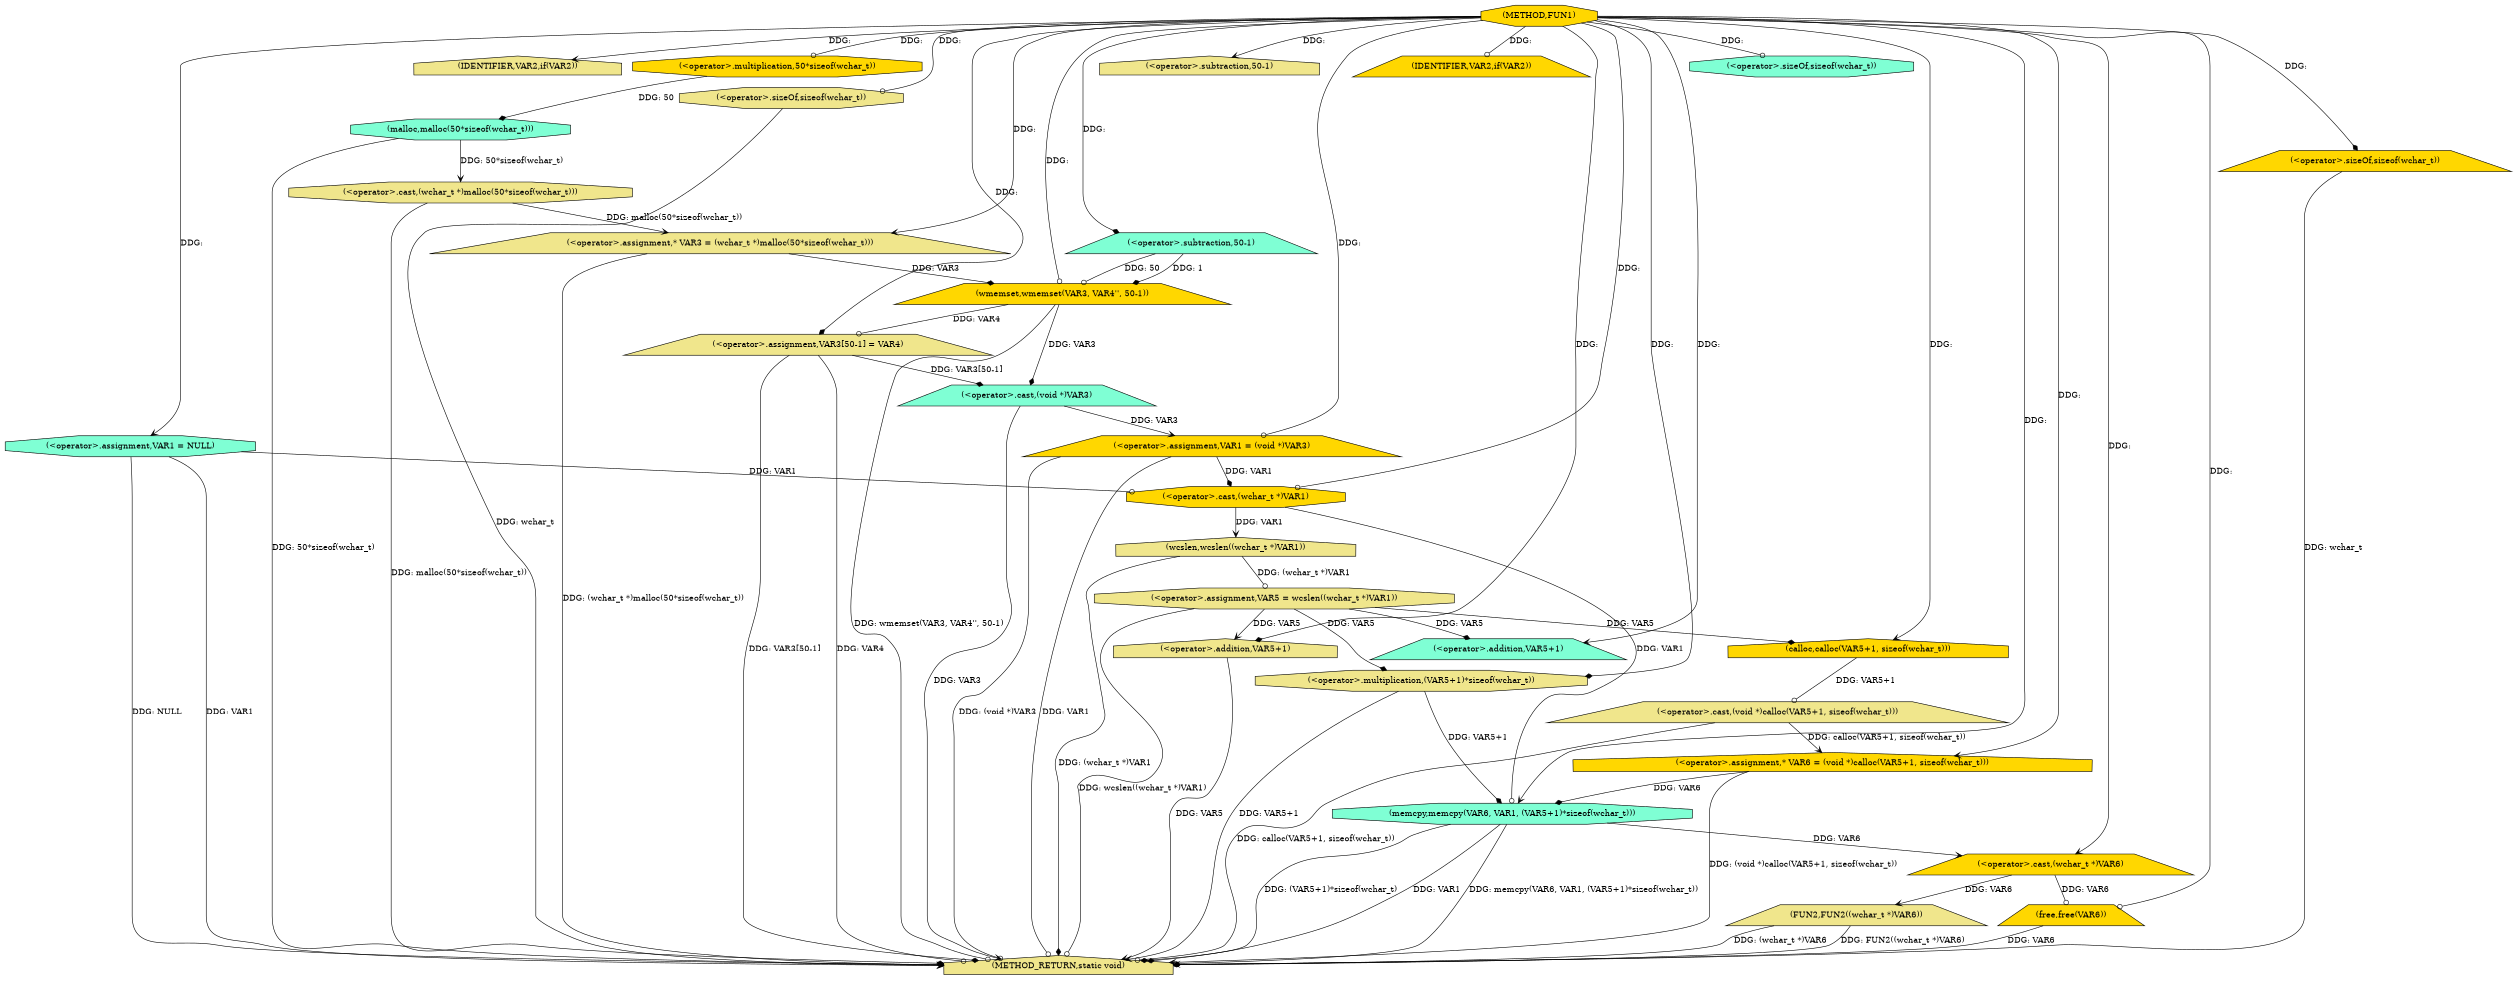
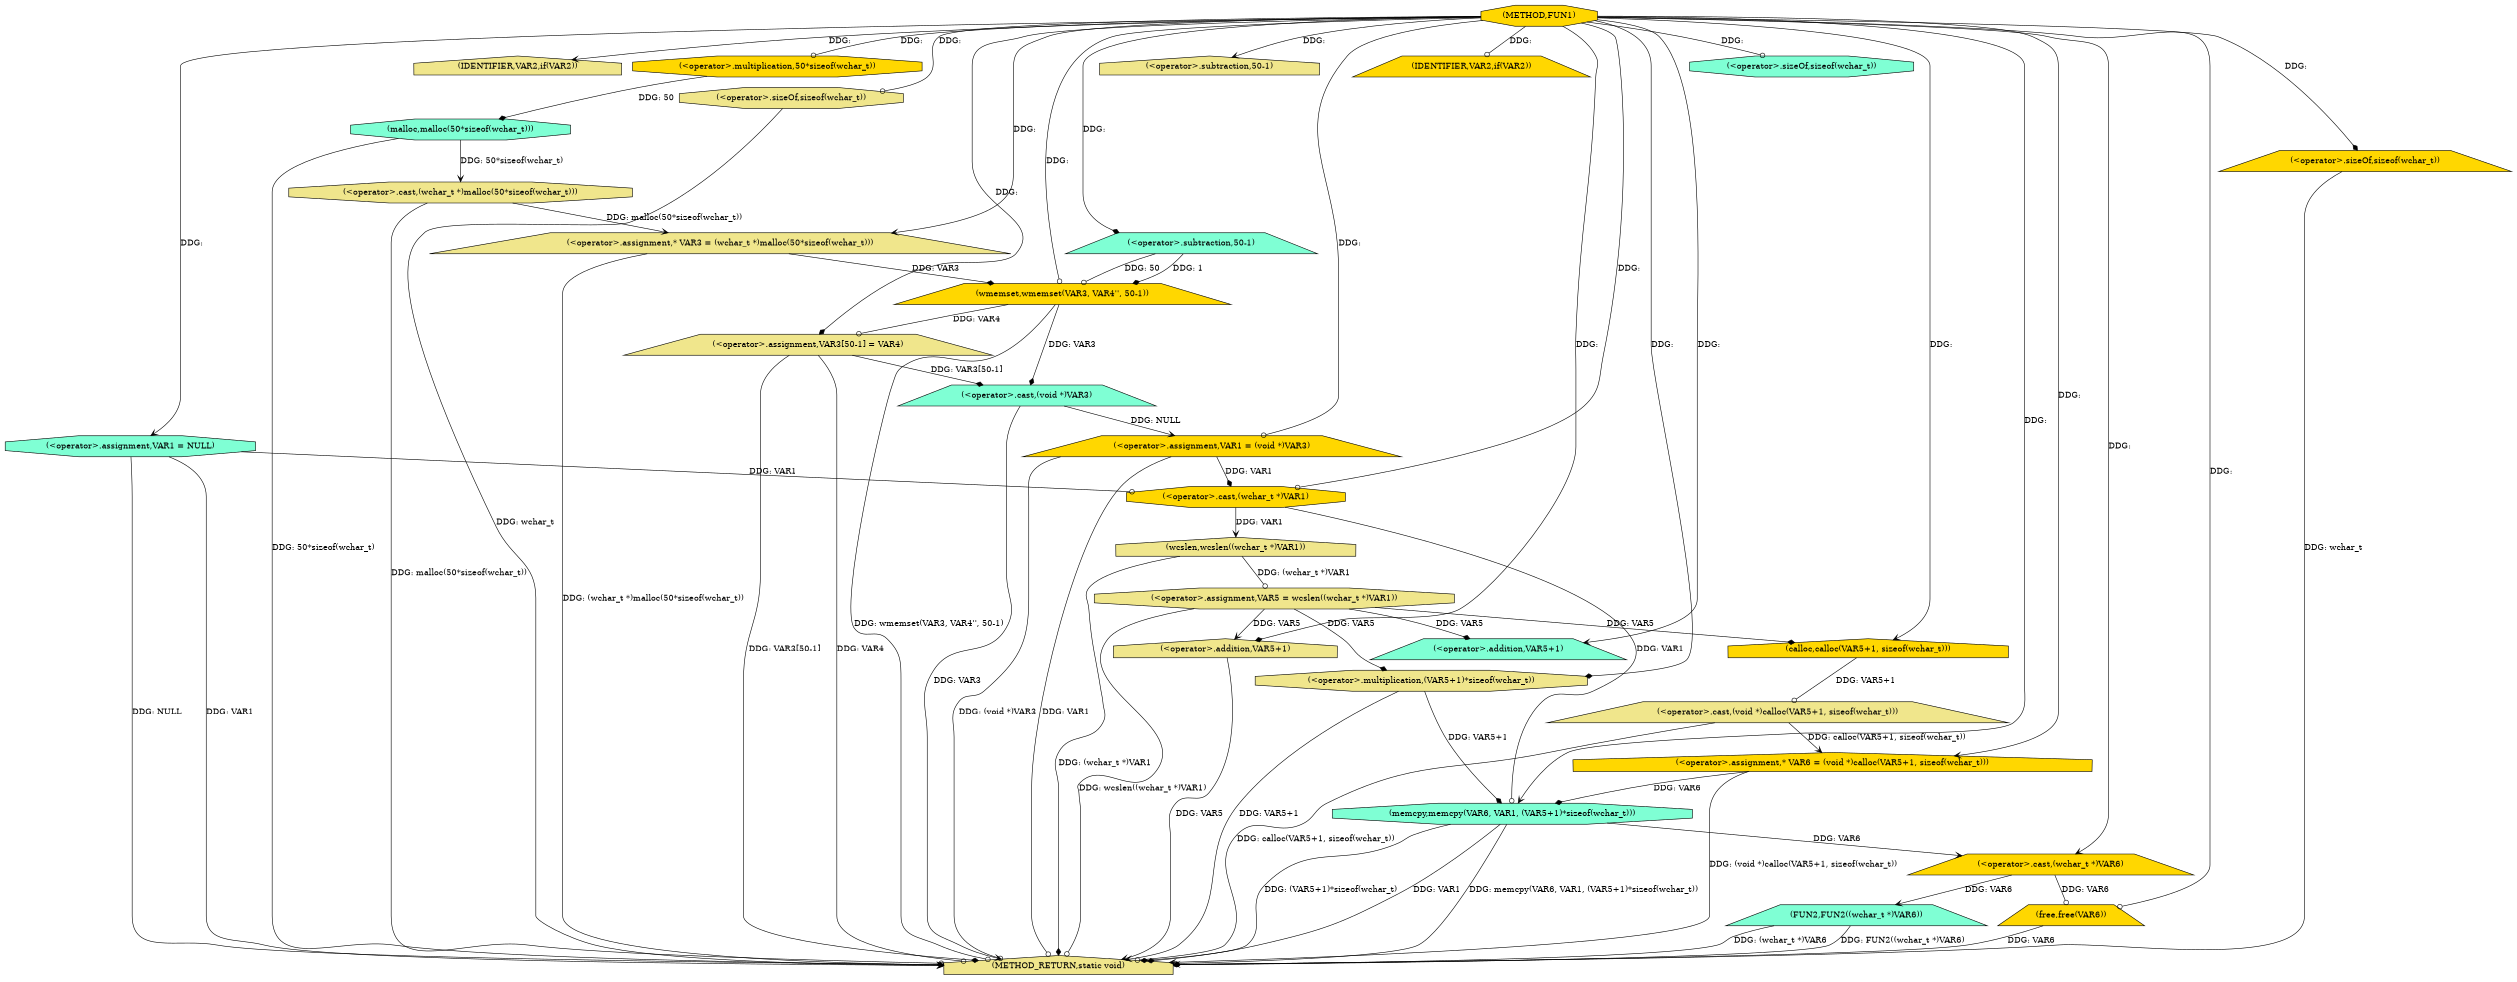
(1155, 421) -> (1156, 421)
(391, 835) -> (391, 836)
(1857, 915) -> (1857, 915)
